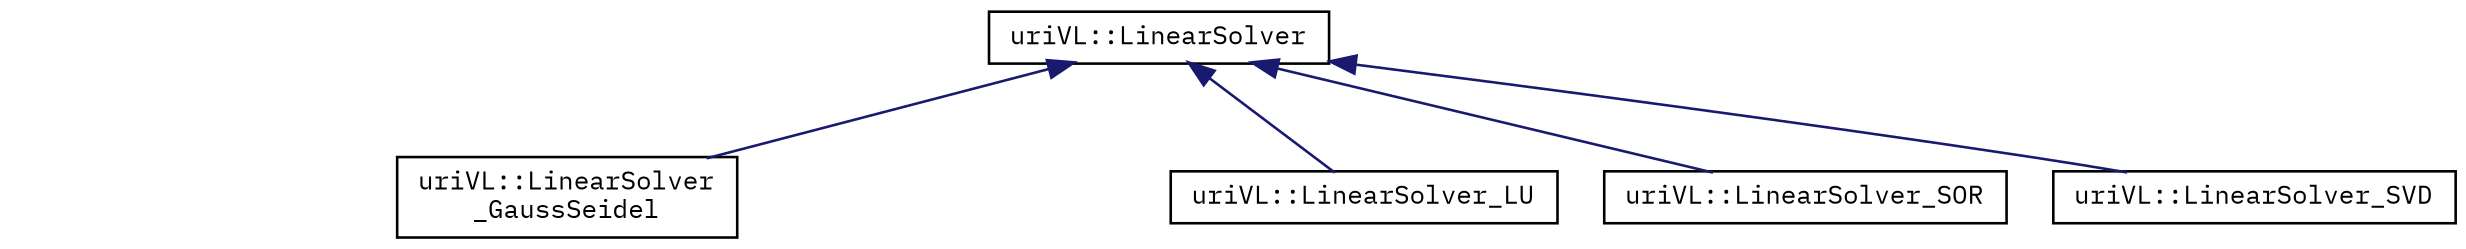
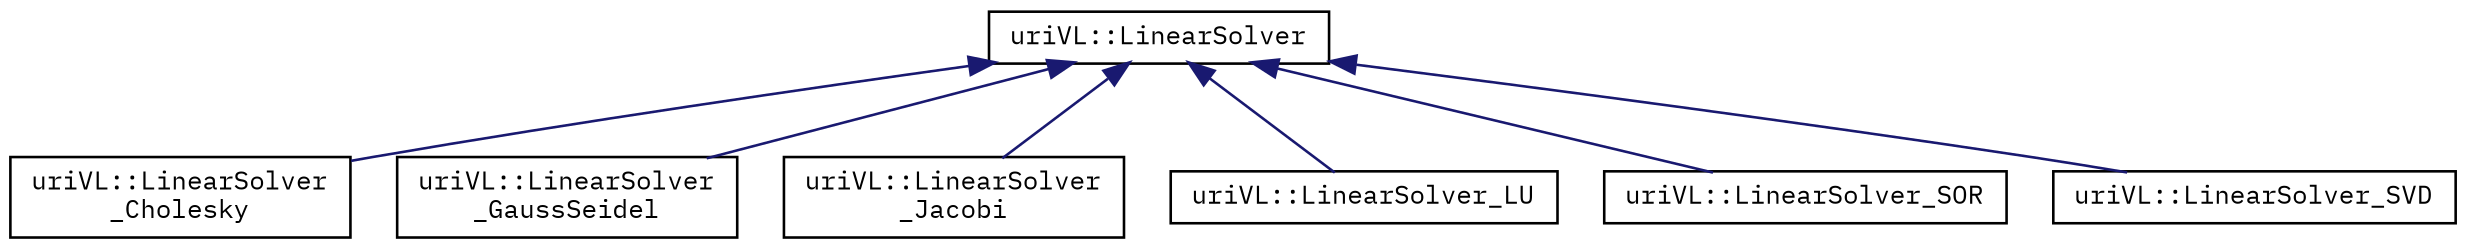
none -> (180, 197)
none -> (954, 197)
